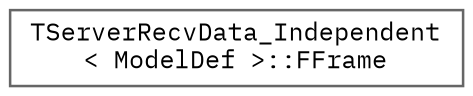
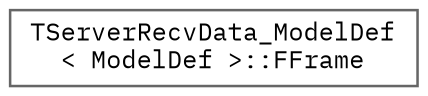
(237, 48) -> (214, 48)
